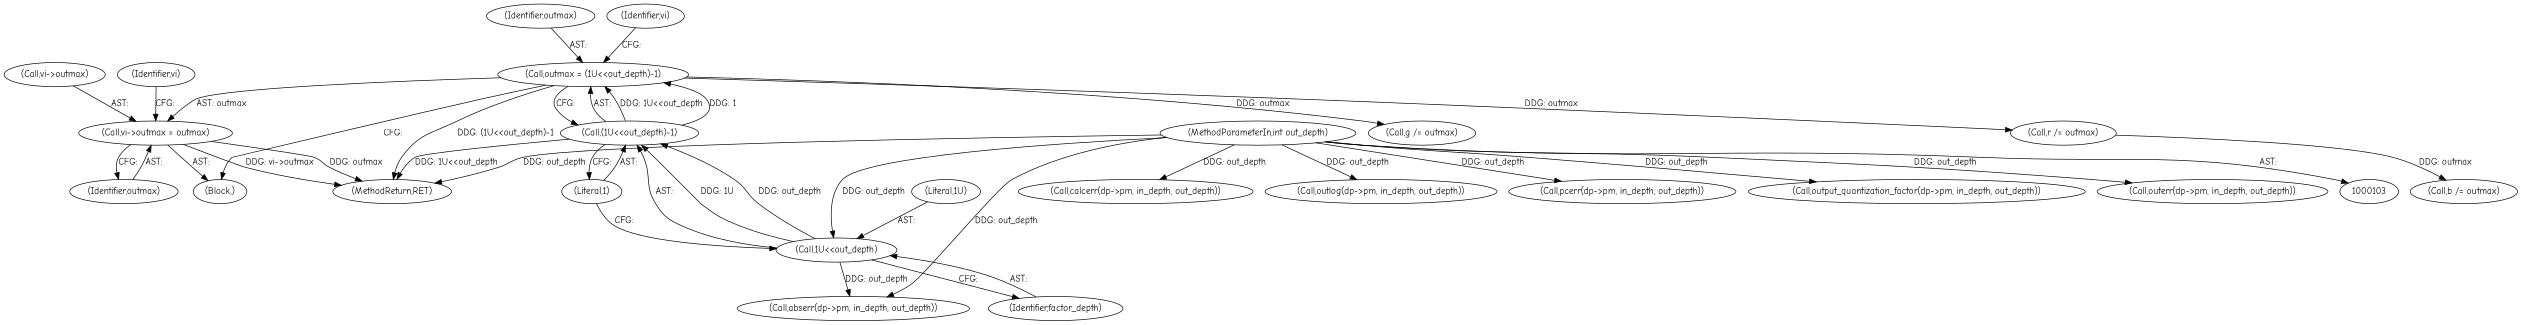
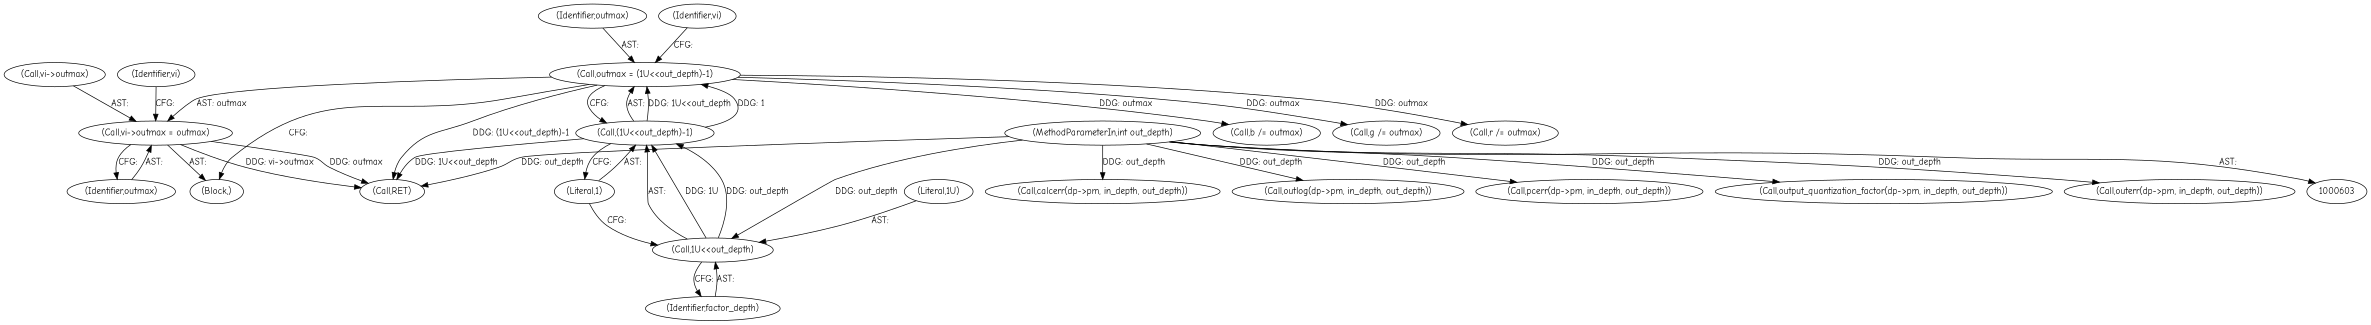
(2280, 143) -> (978, 96)
(392, 192) -> (392, 192)
(2369, 192) -> (2337, 192)
(853, 309) -> none
